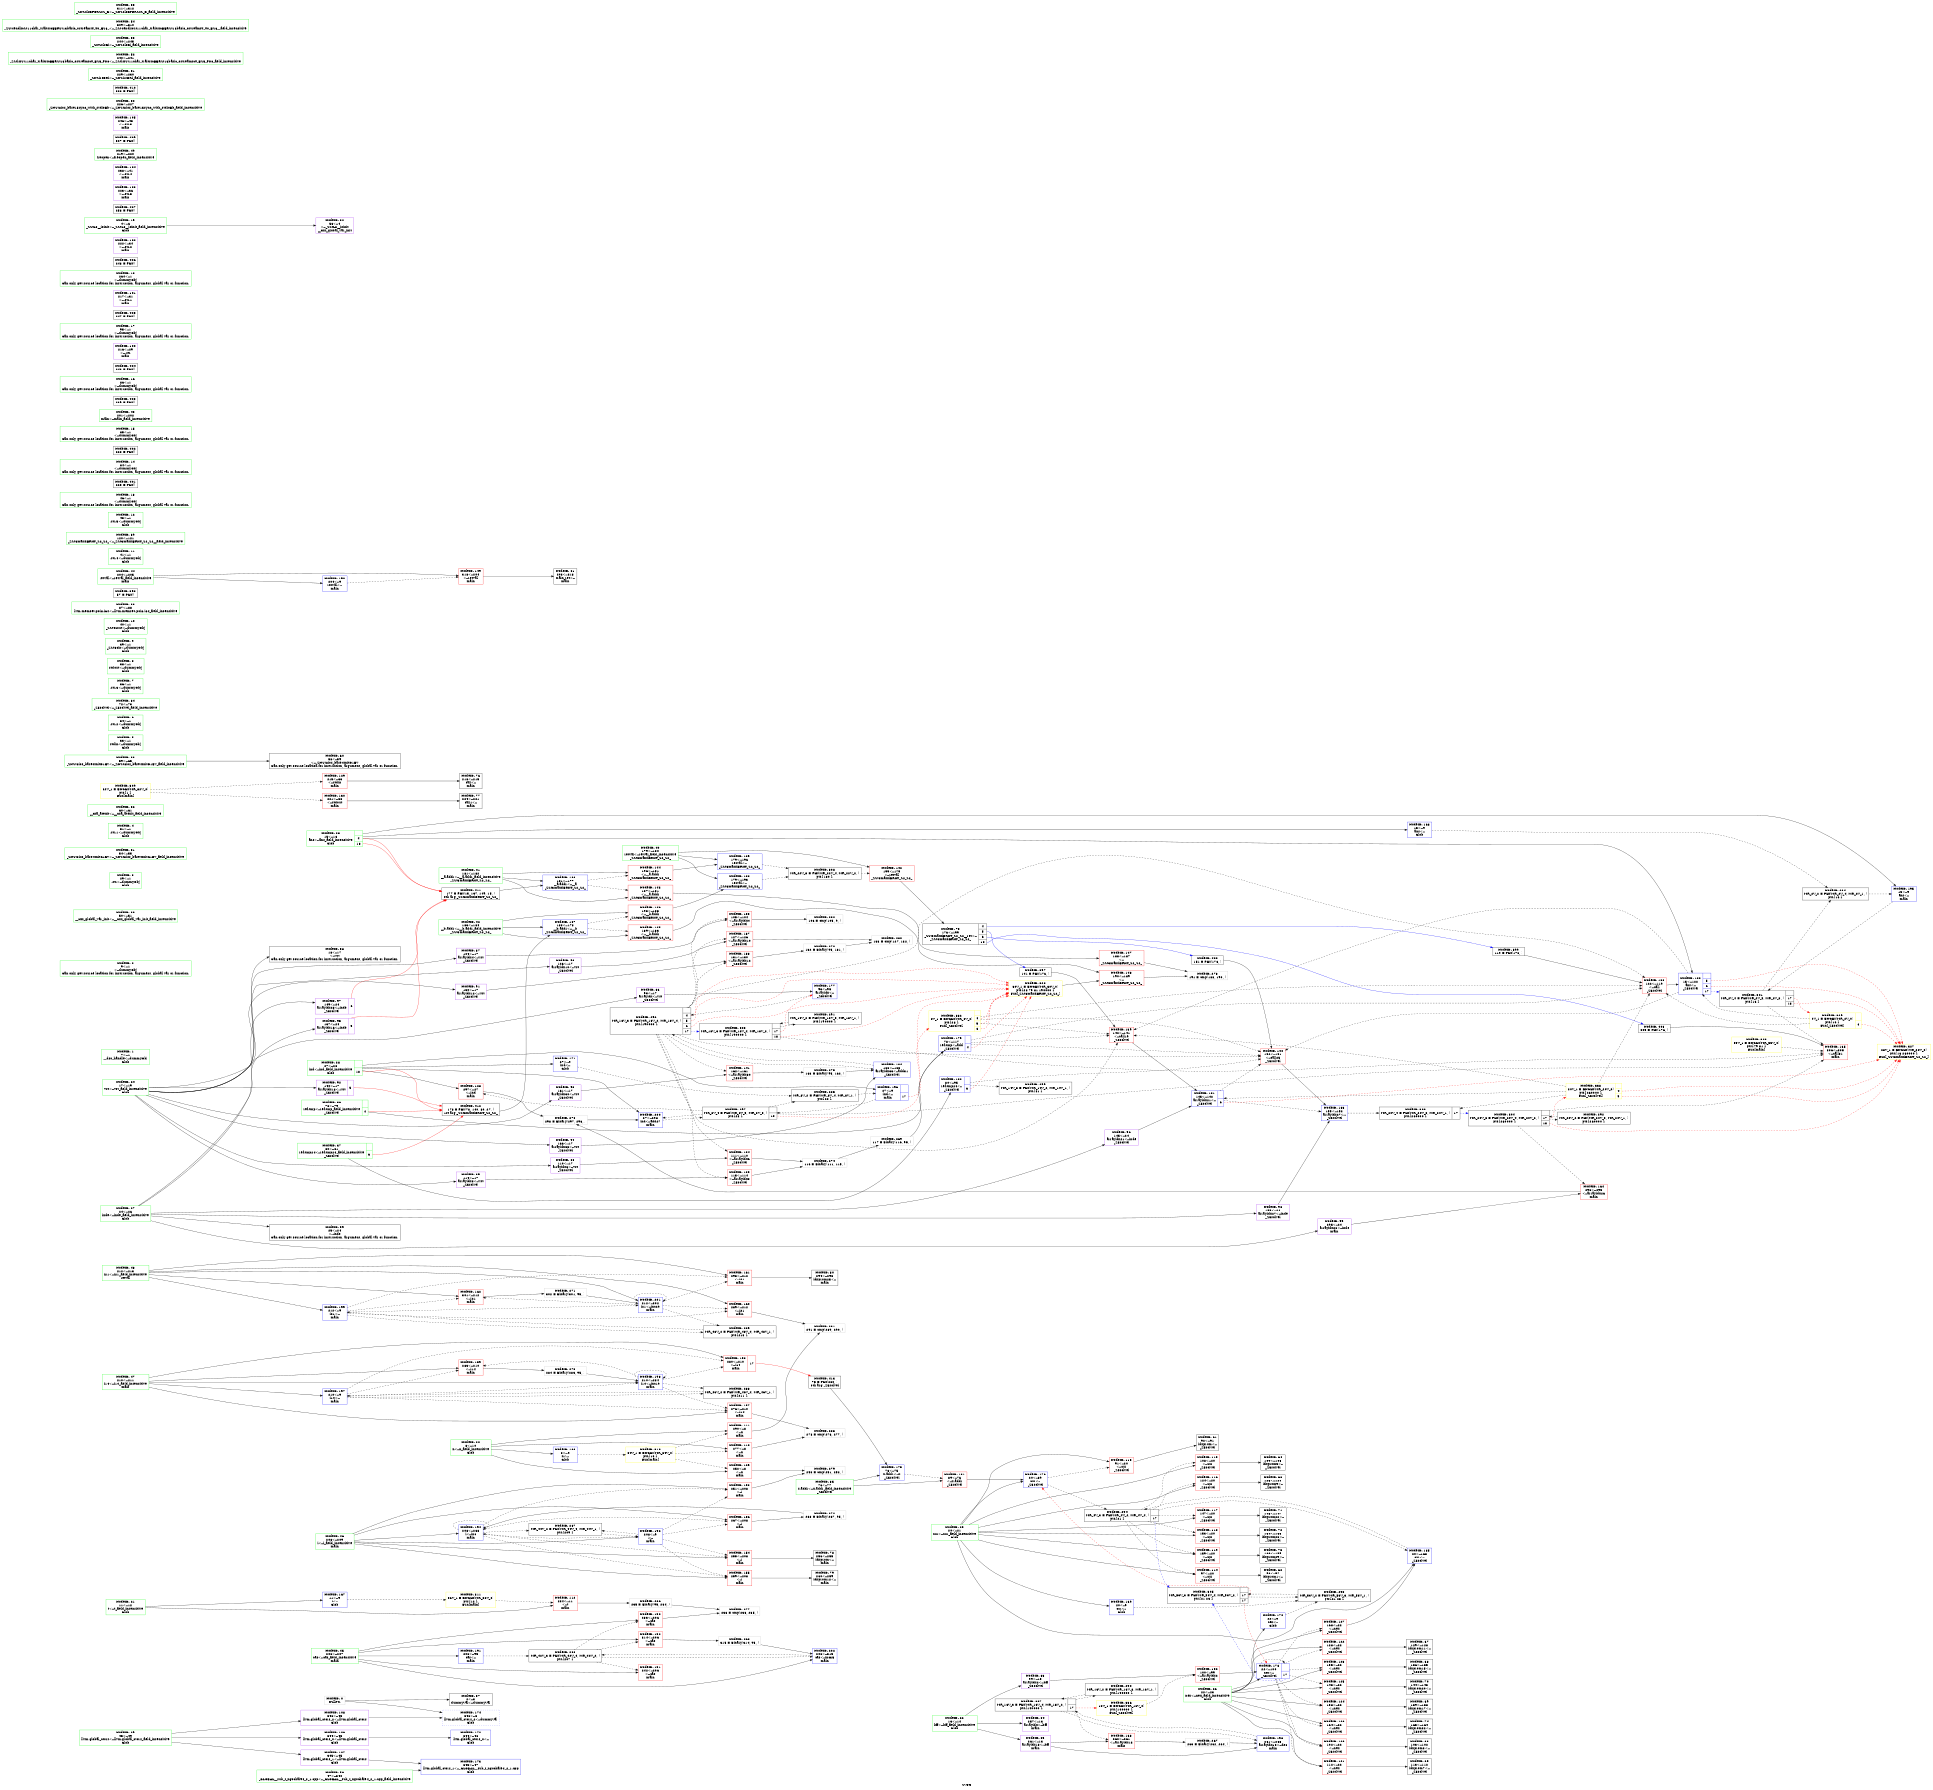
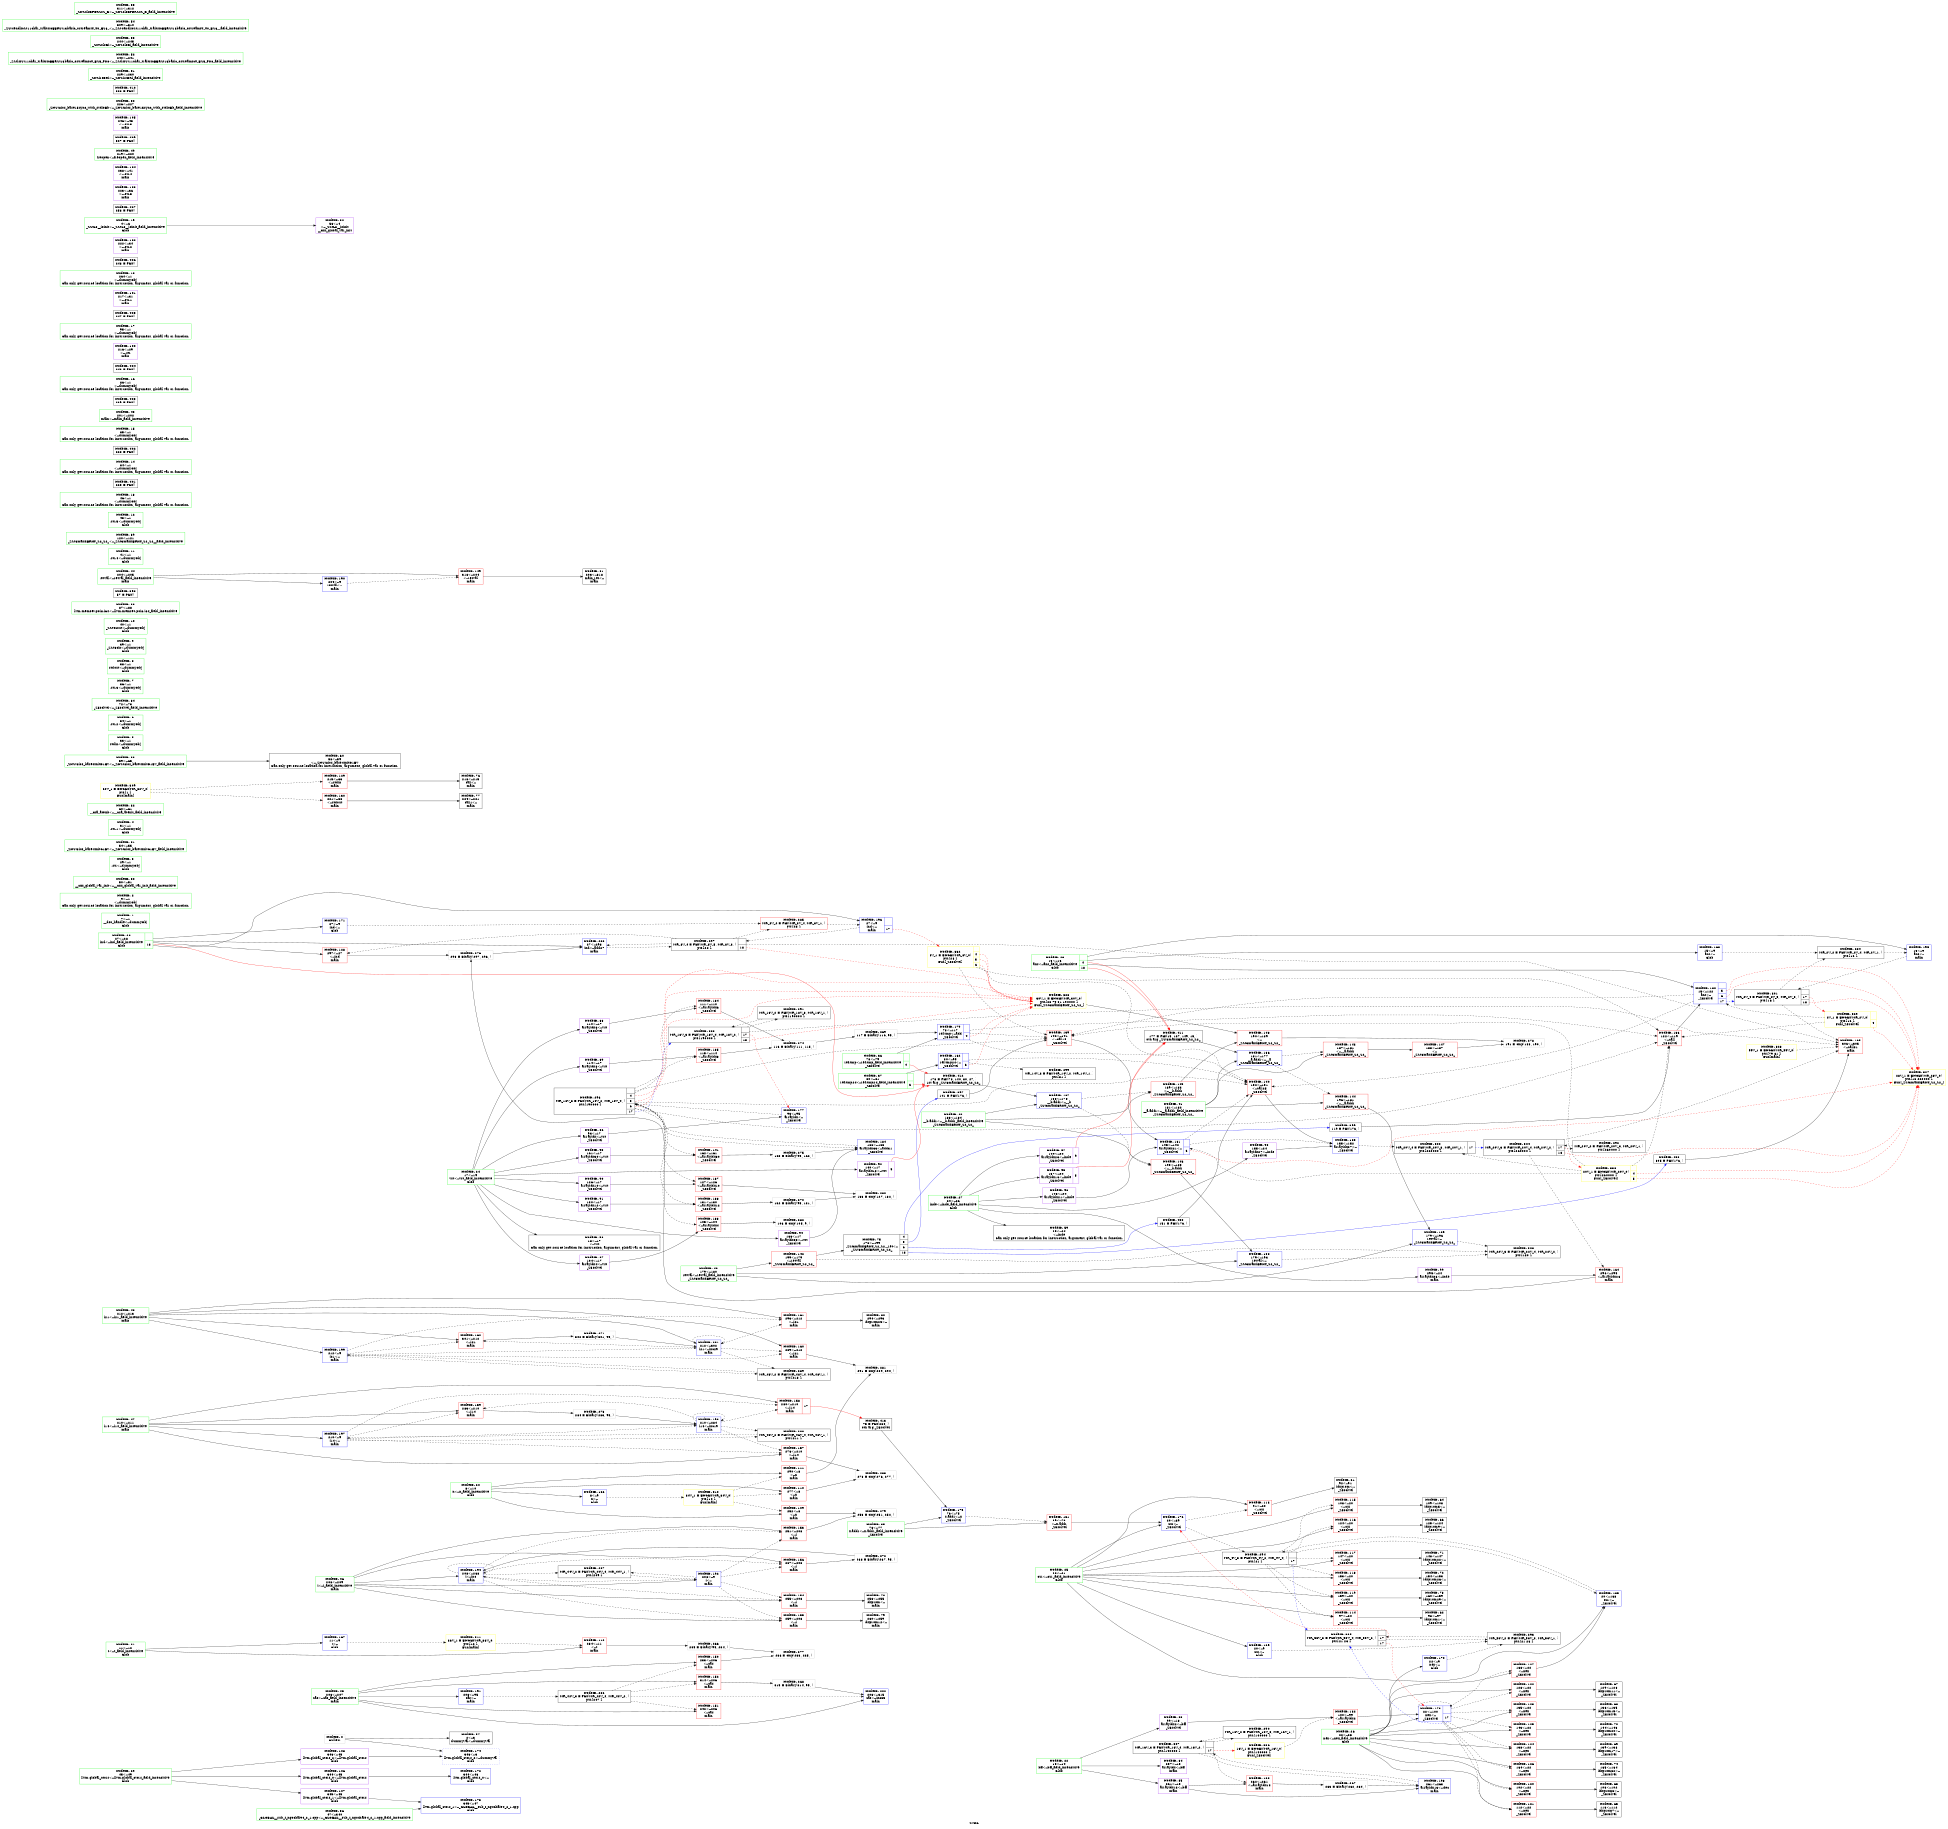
(864, 873) -> (1151, 1257)
(825, 1096) -> (794, 923)
(126, 1278) -> (126, 1321)
(708, 1654) -> none
